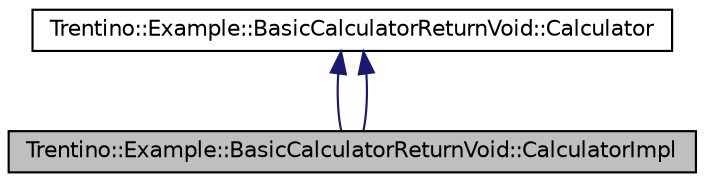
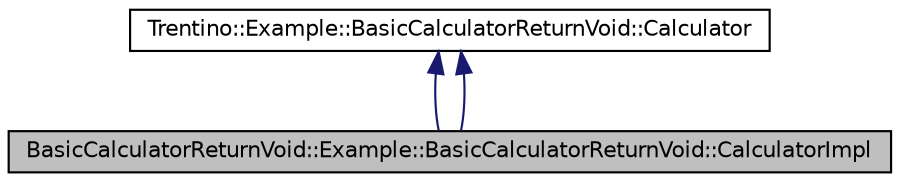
(352, 152) -> (450, 152)
